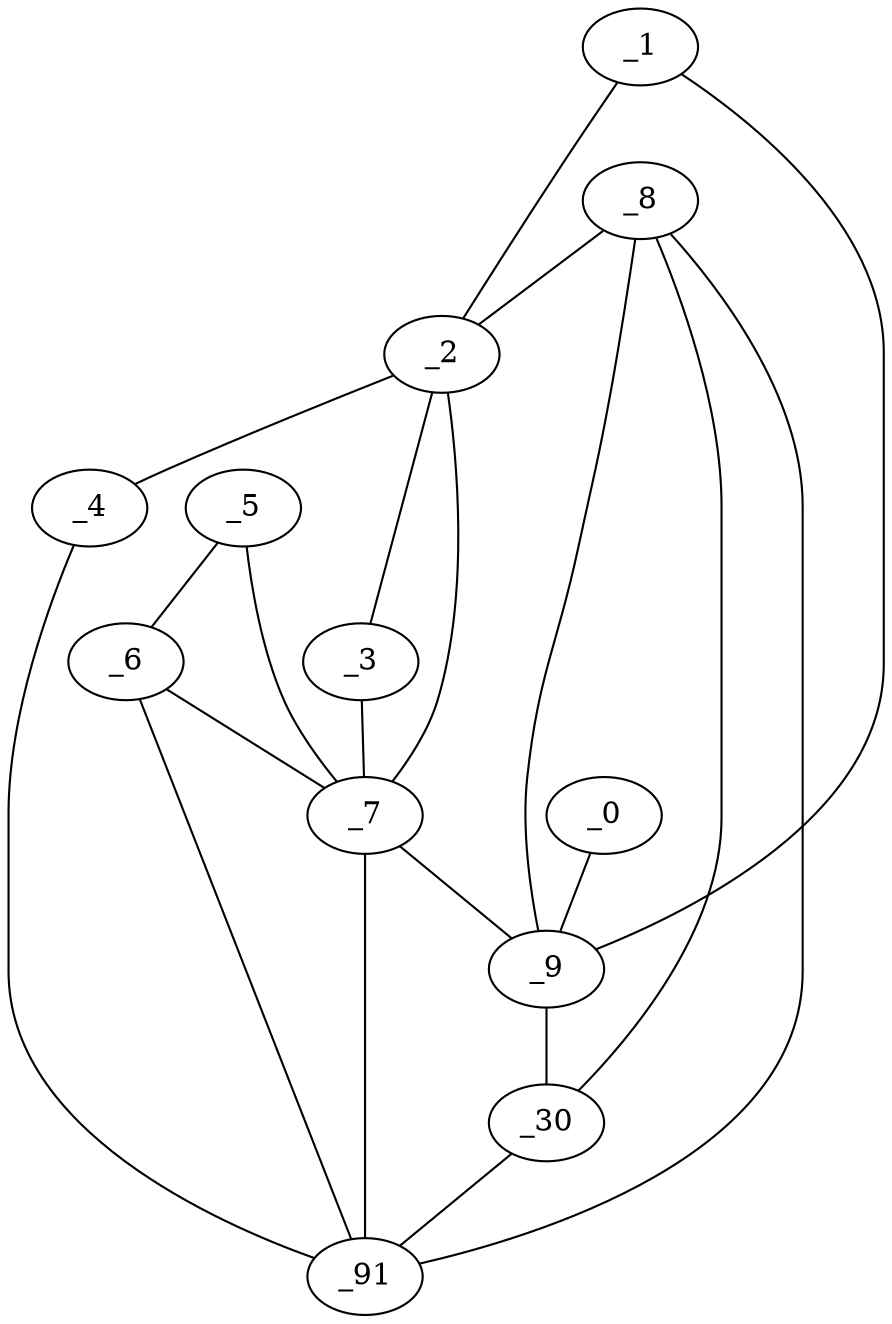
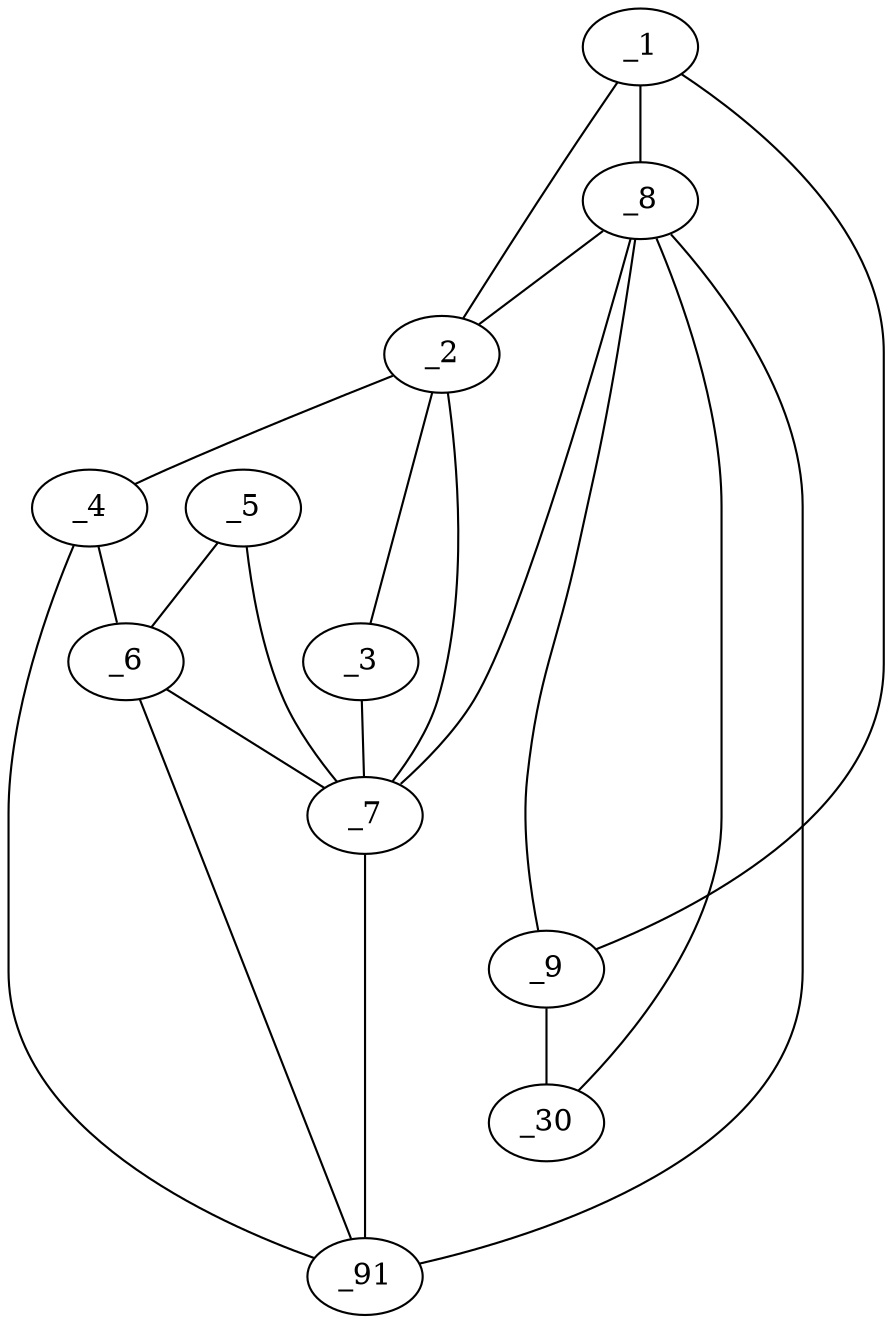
none -> (640, 124)
none -> (108, 585)
(604, 815) -> none
(456, 892) -> (544, 526)
(456, 1200) -> none
